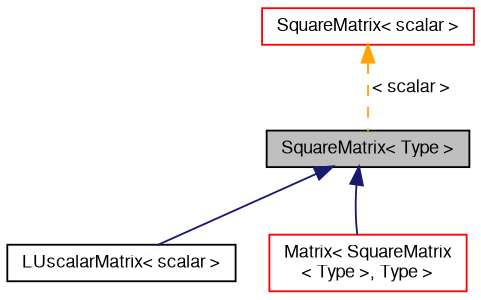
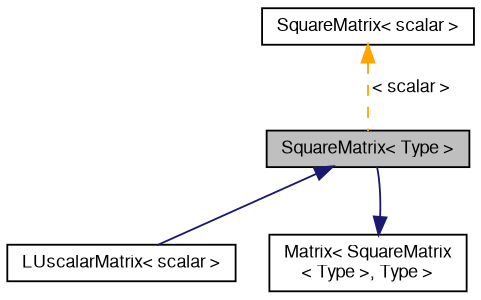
(368, 26) -> (368, 26)
(356, 210) -> (380, 192)
(368, 263) -> (368, 263)
